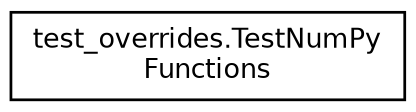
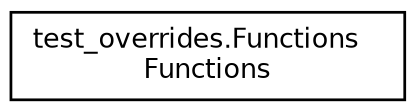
(208, 56) -> (208, 56)
